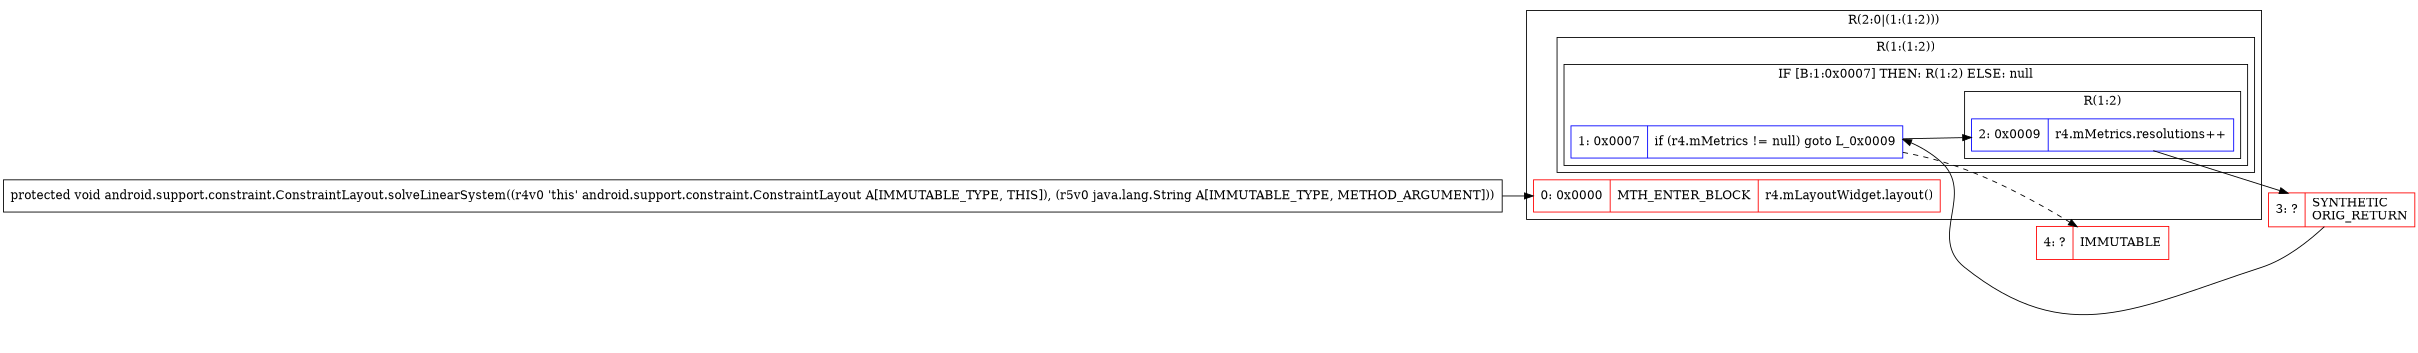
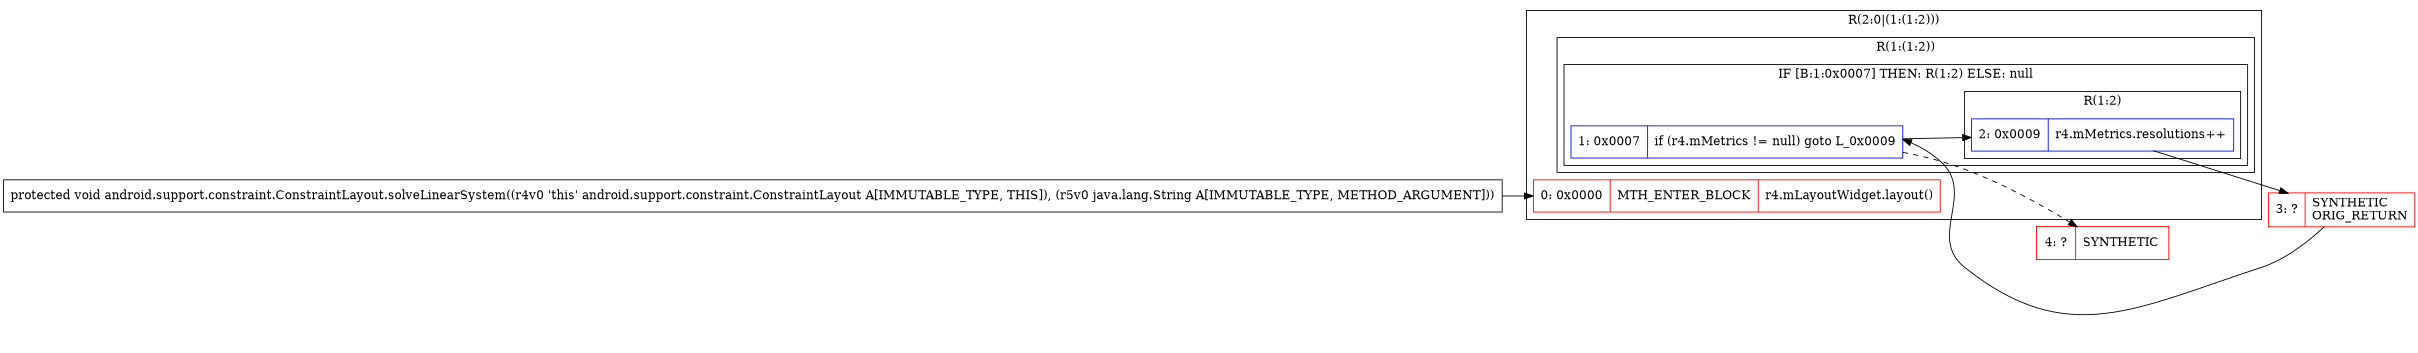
(2121, 243) -> (2121, 243)
